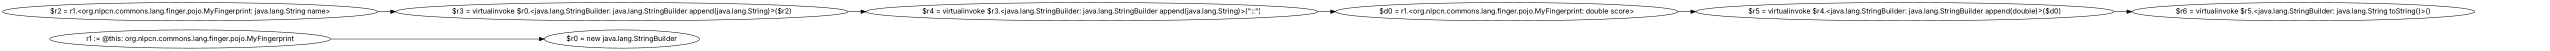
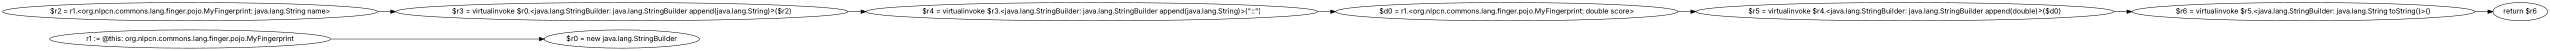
none -> (2520, 12)
